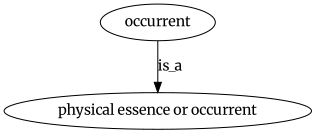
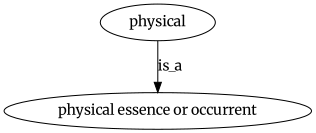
(158, 22) -> (158, 22)
